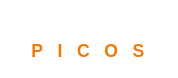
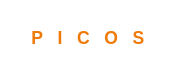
(88, 51) -> (88, 38)
